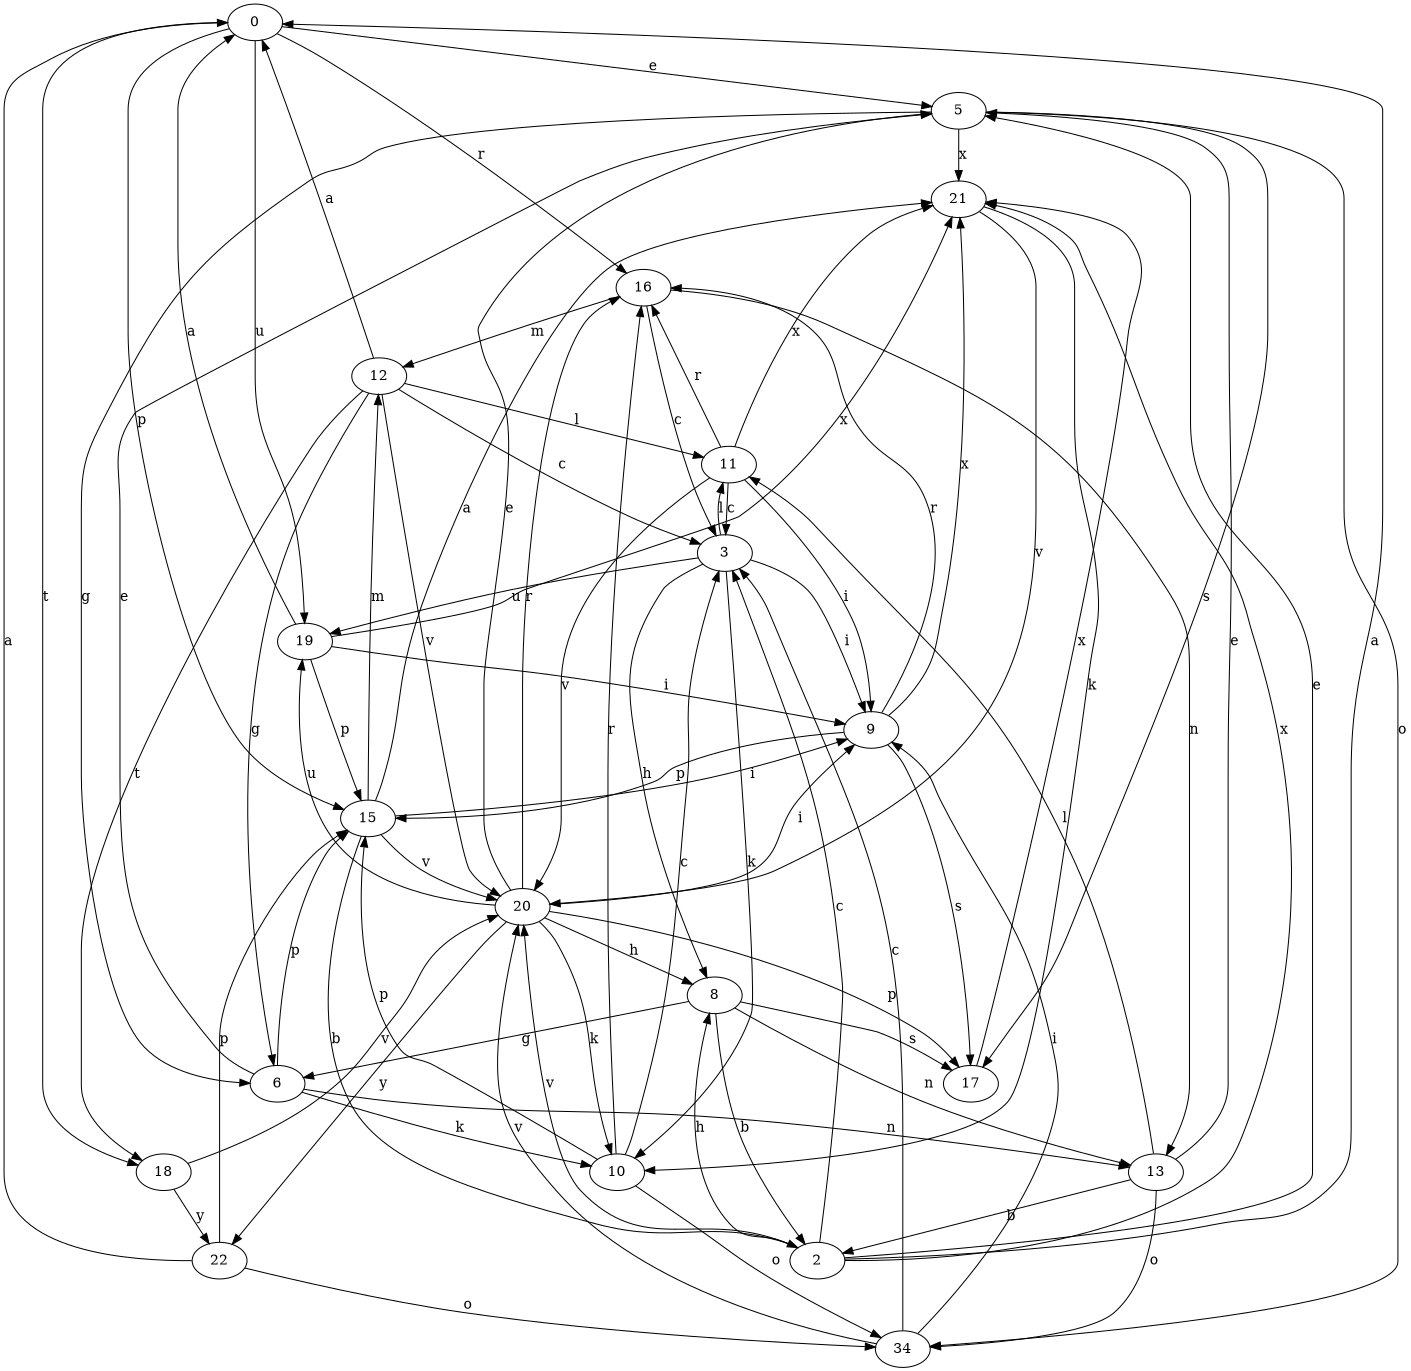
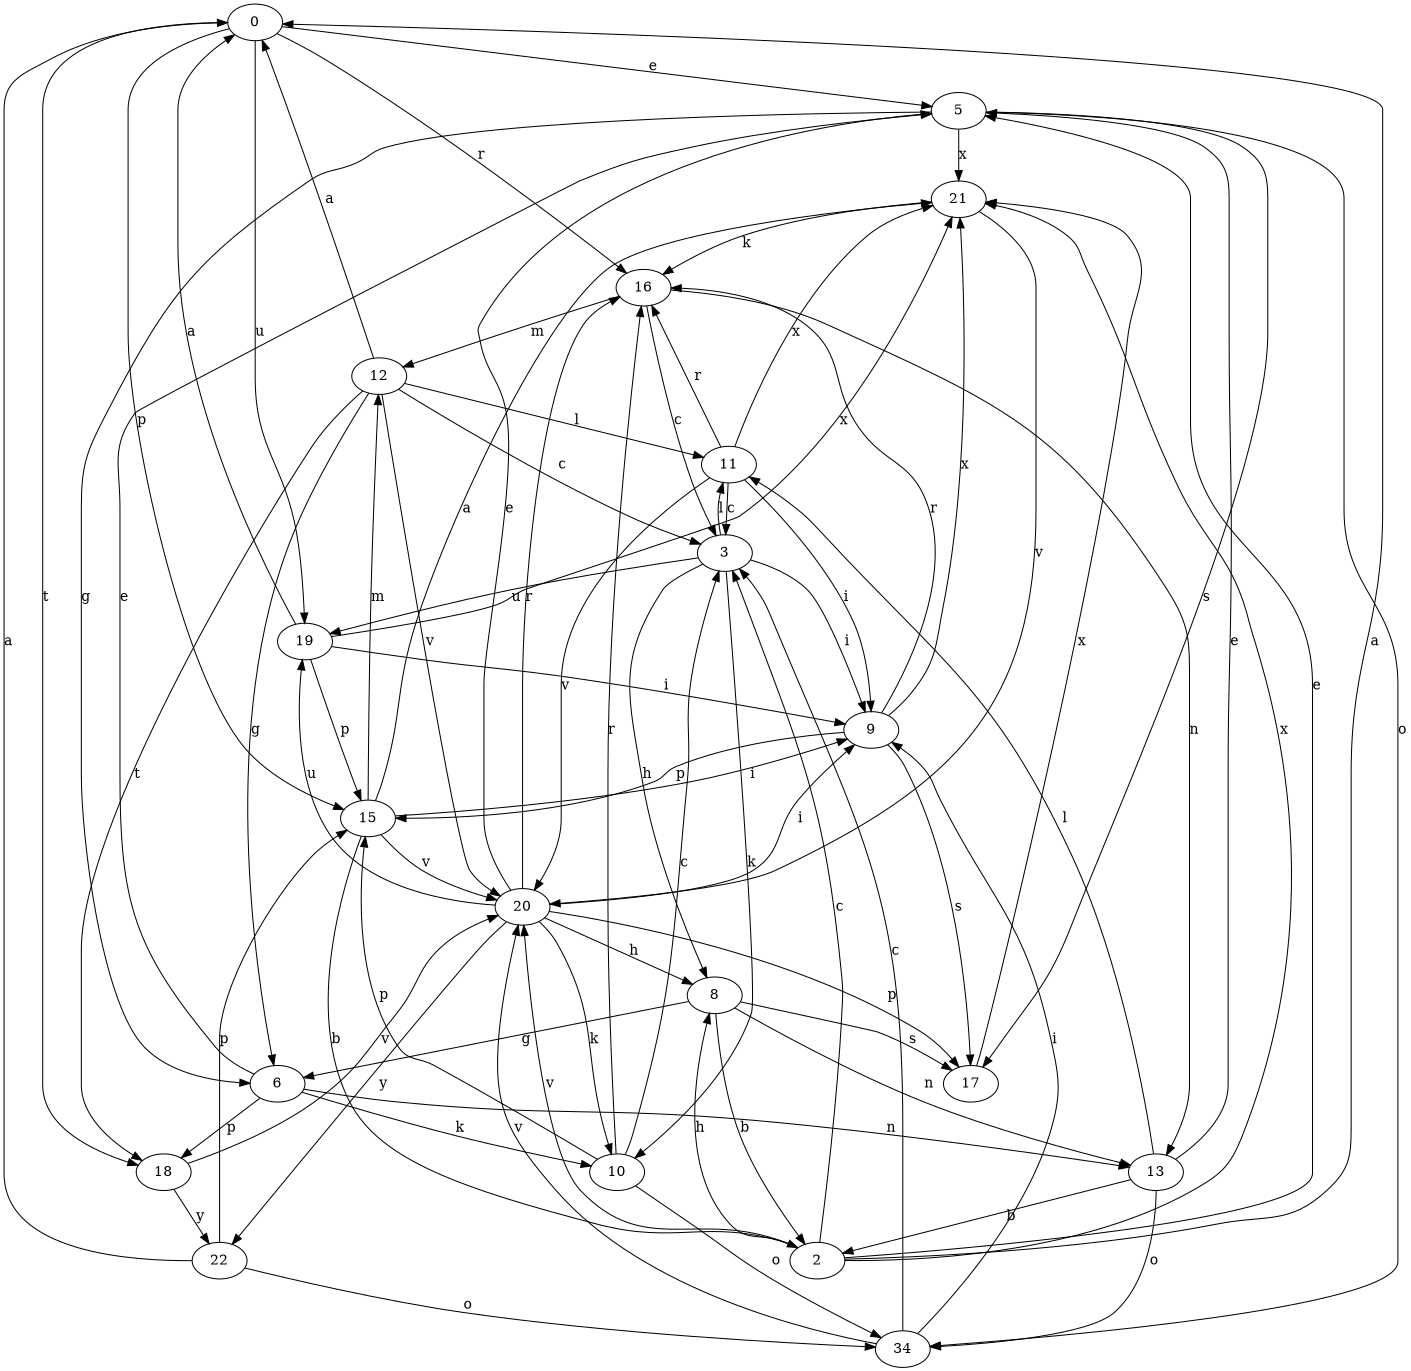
(1070, 814) -> (765, 229)
(291, 946) -> (226, 1124)
